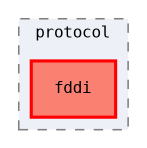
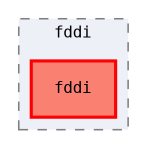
(73, 34) -> (73, 34)
